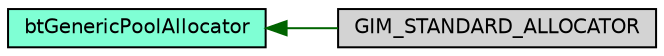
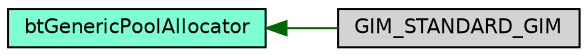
(497, 28) -> (459, 28)
